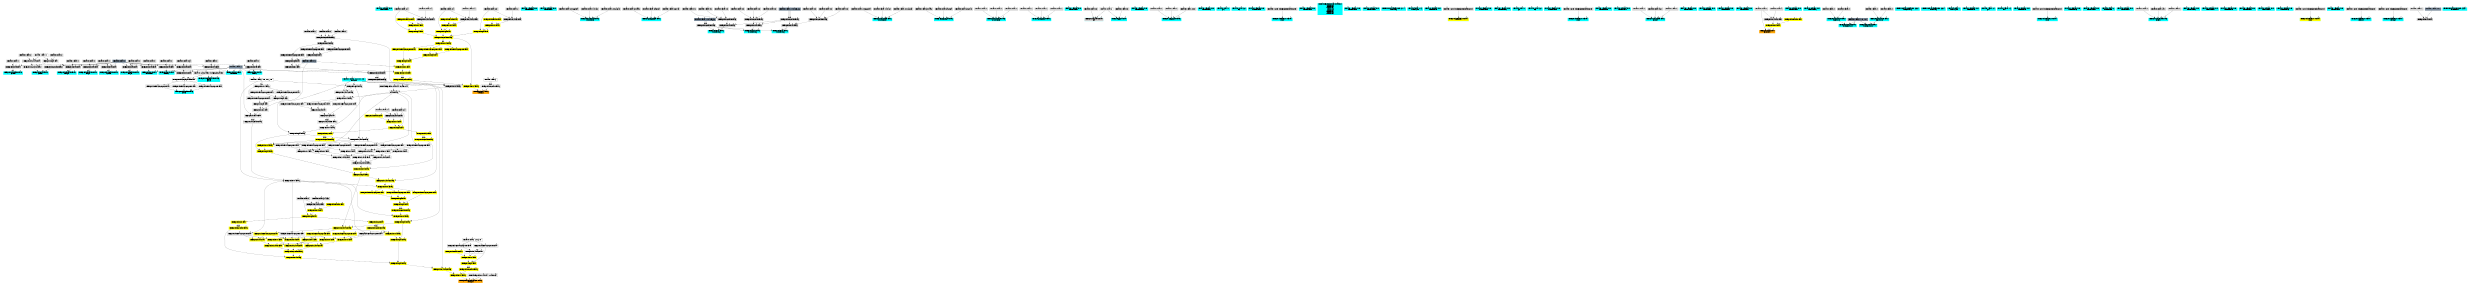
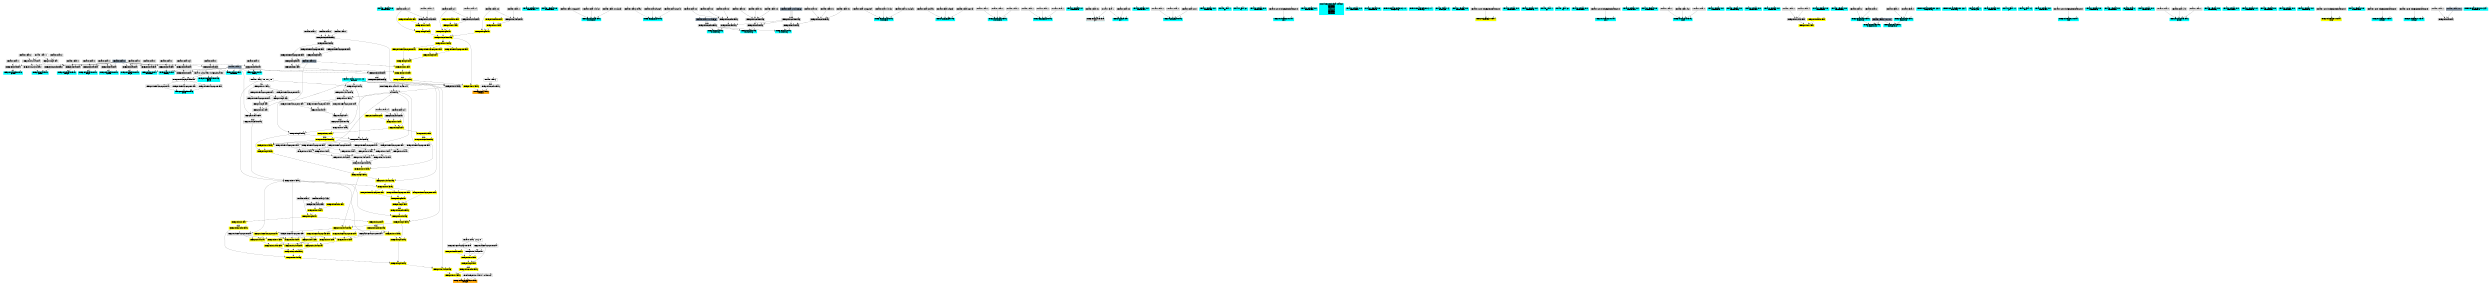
none -> (1395, 9)
(1767, 32) -> none
